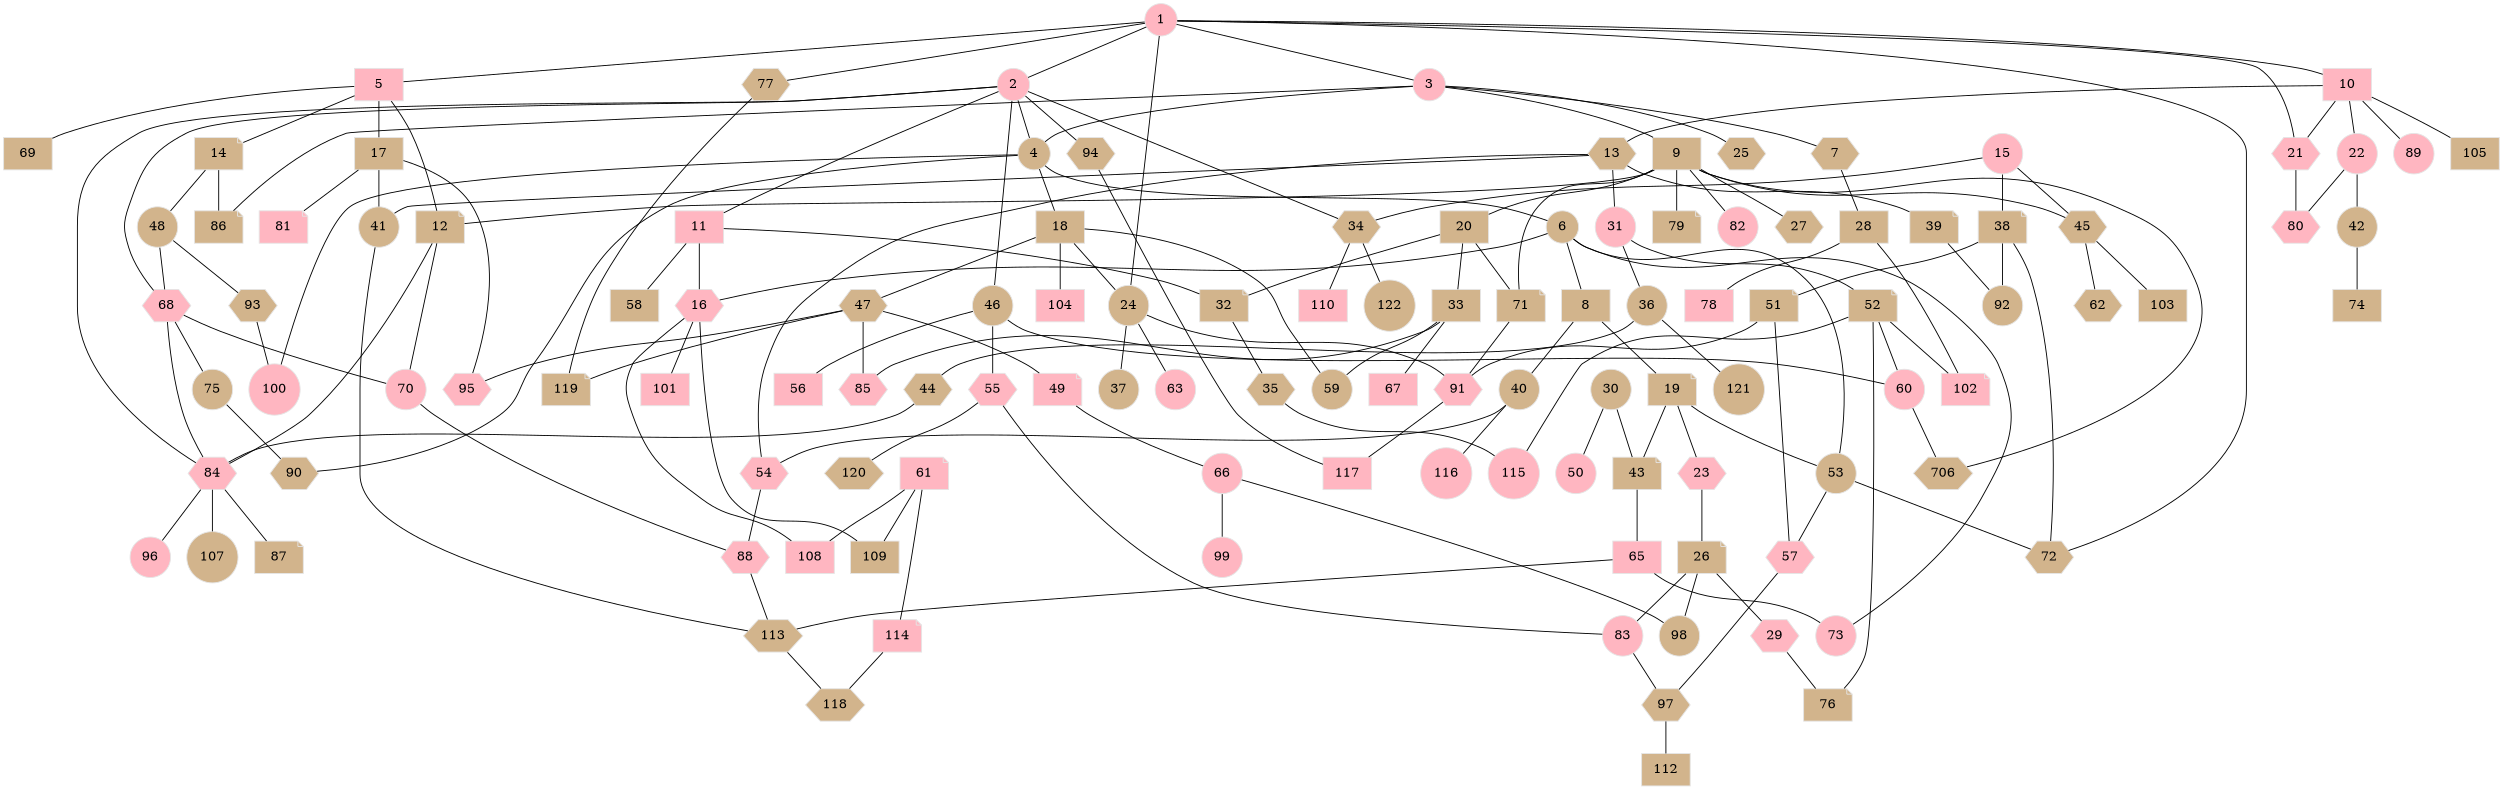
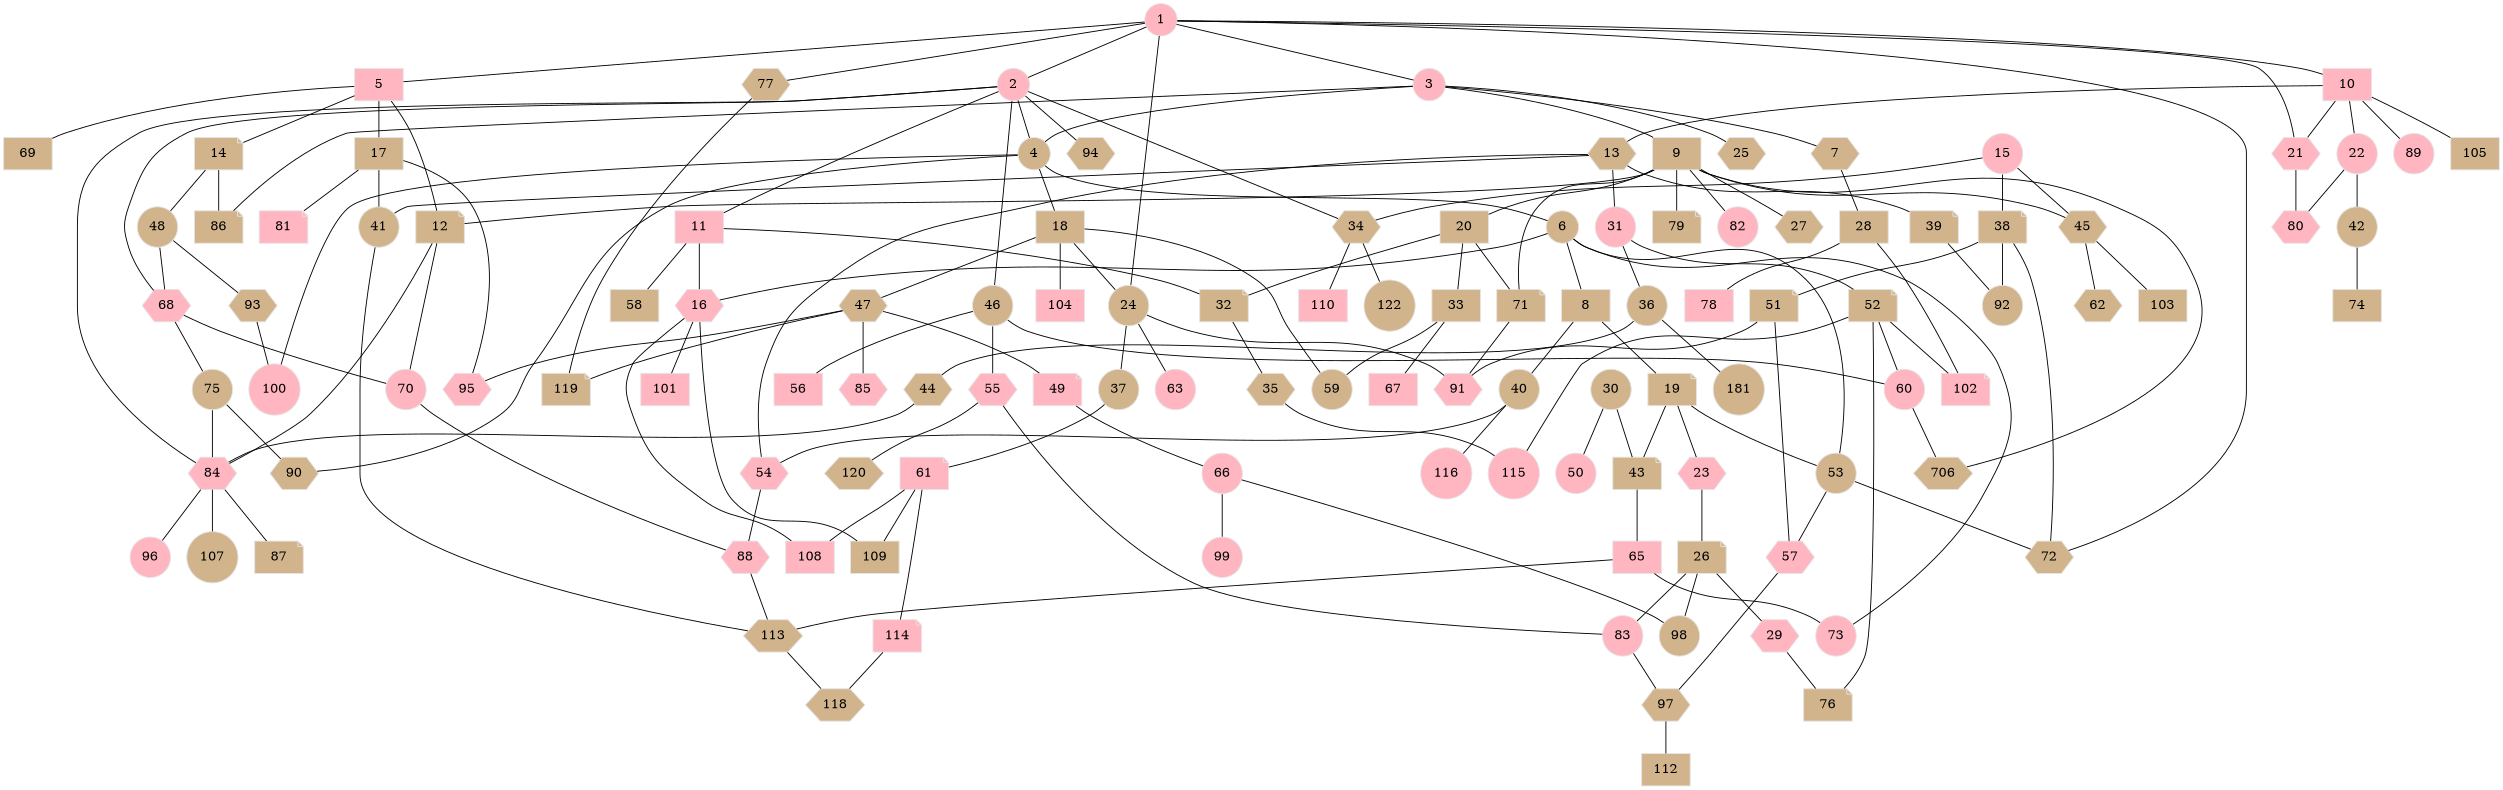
(1101, 339) -> none
(1739, 390) -> (1739, 390)
(177, 392) -> (212, 434)
none -> (1022, 446)
(1347, 473) -> none
